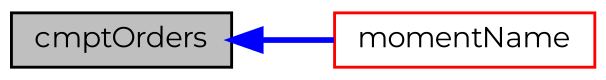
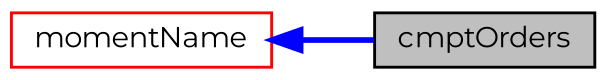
(297, 40) -> (337, 40)
